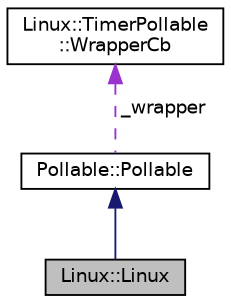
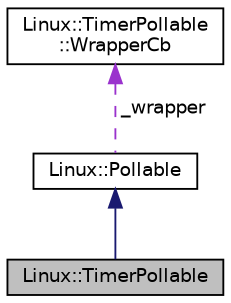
(115, 171) -> (115, 171)
(115, 277) -> (115, 277)
